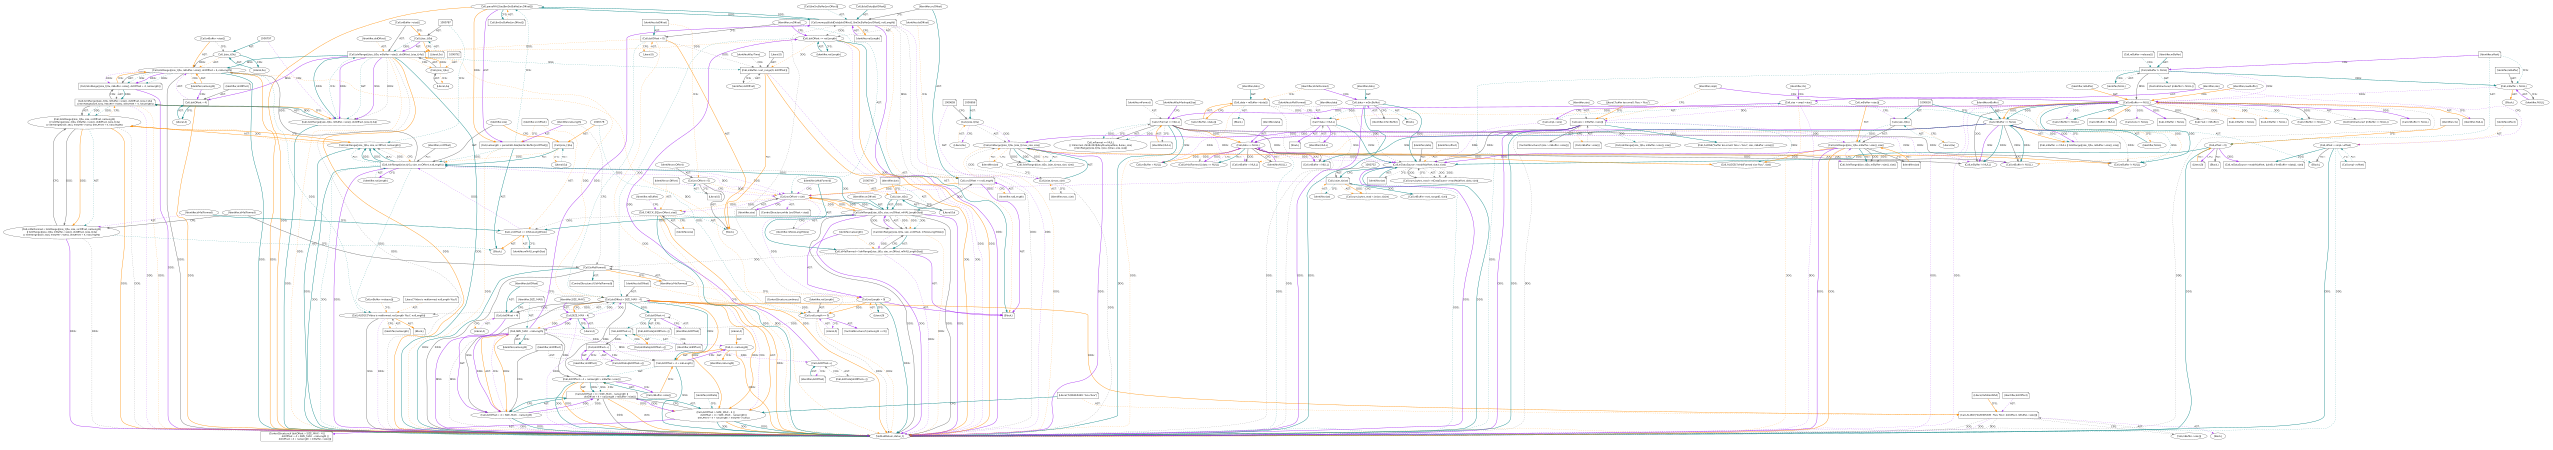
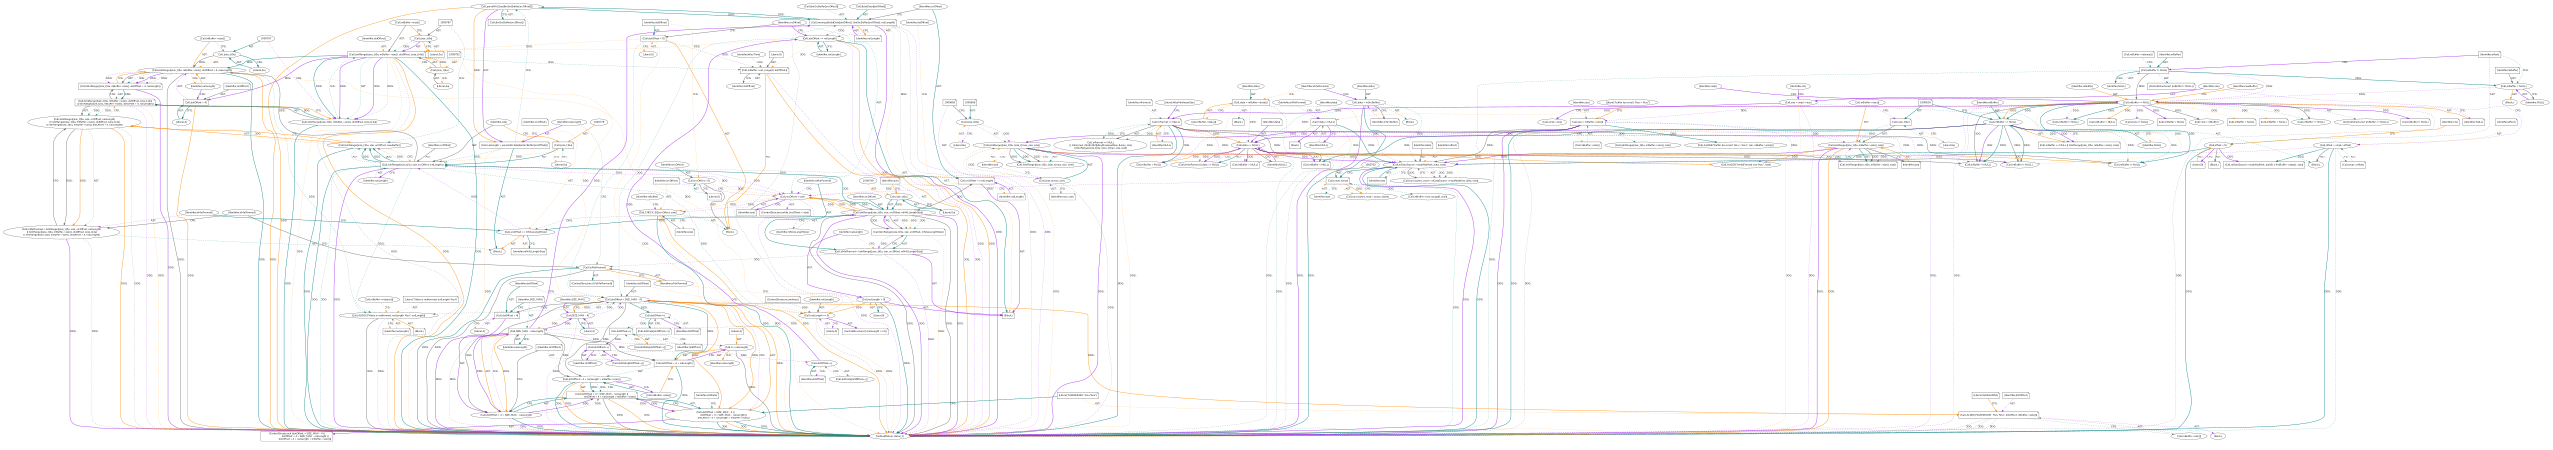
(1179, 102) -> (1179, 102)
(1219, 109) -> (1219, 109)
(1651, 109) -> none
(1292, 110) -> (1249, 123)
(1668, 110) -> none
(1344, 111) -> (1303, 115)
(1422, 121) -> (1422, 121)
(1485, 130) -> (1887, 159)
(370, 145) -> (370, 145)
(1544, 145) -> none
(1301, 158) -> (1301, 158)
(884, 188) -> (884, 188)
(1380, 189) -> (1380, 189)
(1051, 190) -> (1051, 190)
(695, 220) -> (647, 191)
(769, 250) -> (806, 292)
(590, 341) -> (590, 341)
(776, 428) -> (776, 428)
